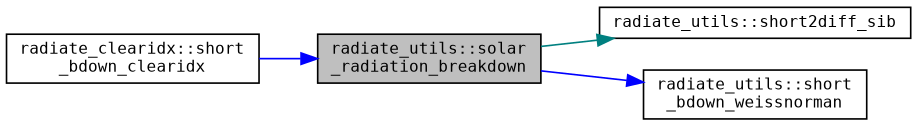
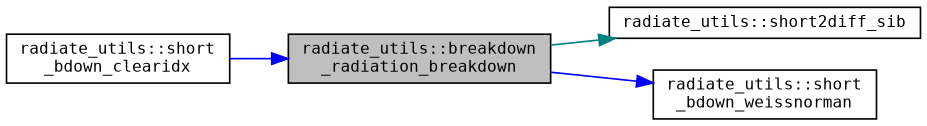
(133, 59) -> (118, 59)
(429, 59) -> (420, 59)
